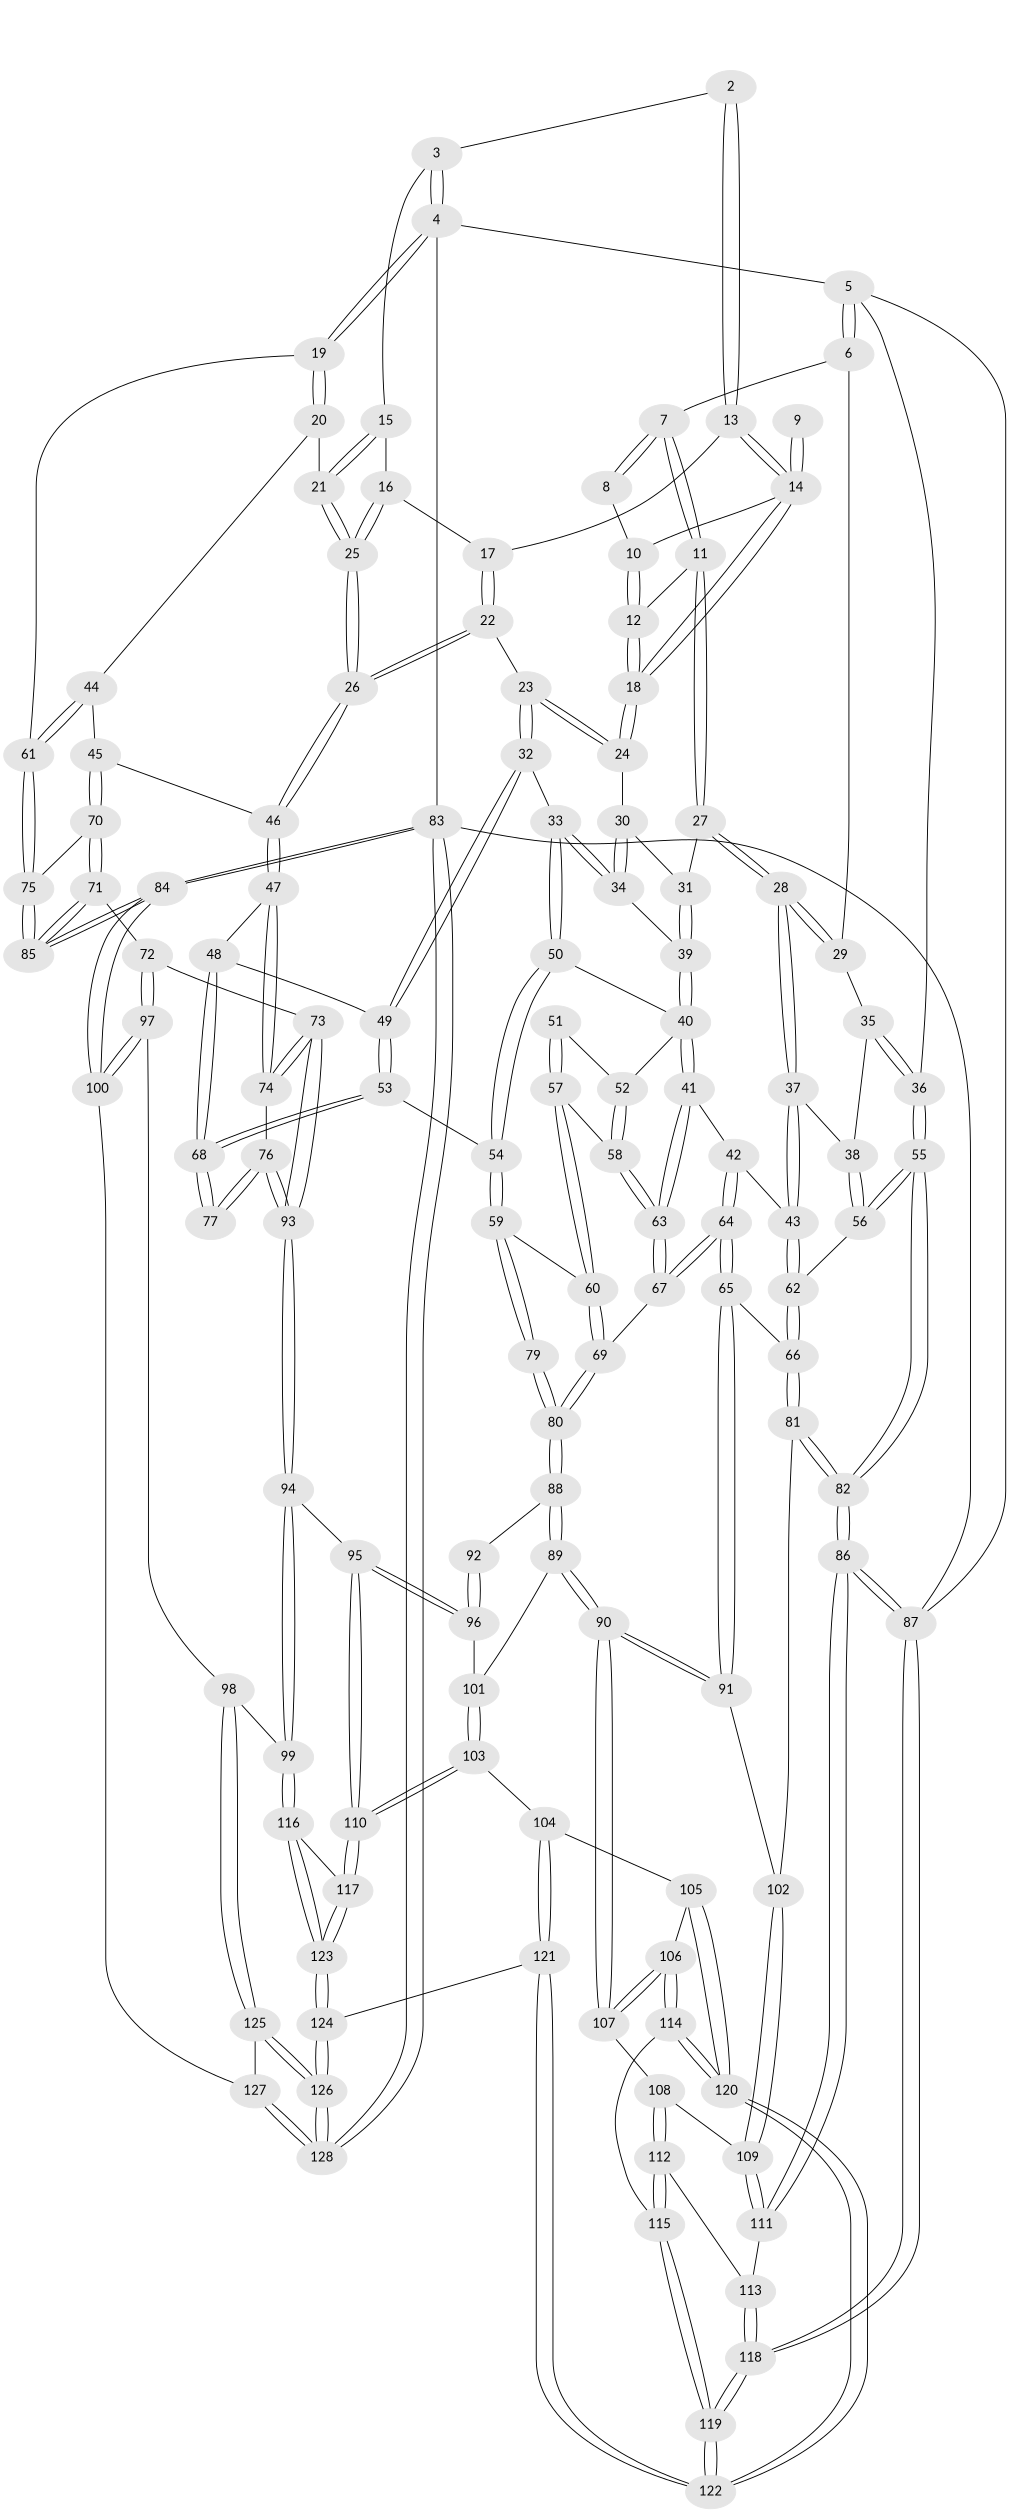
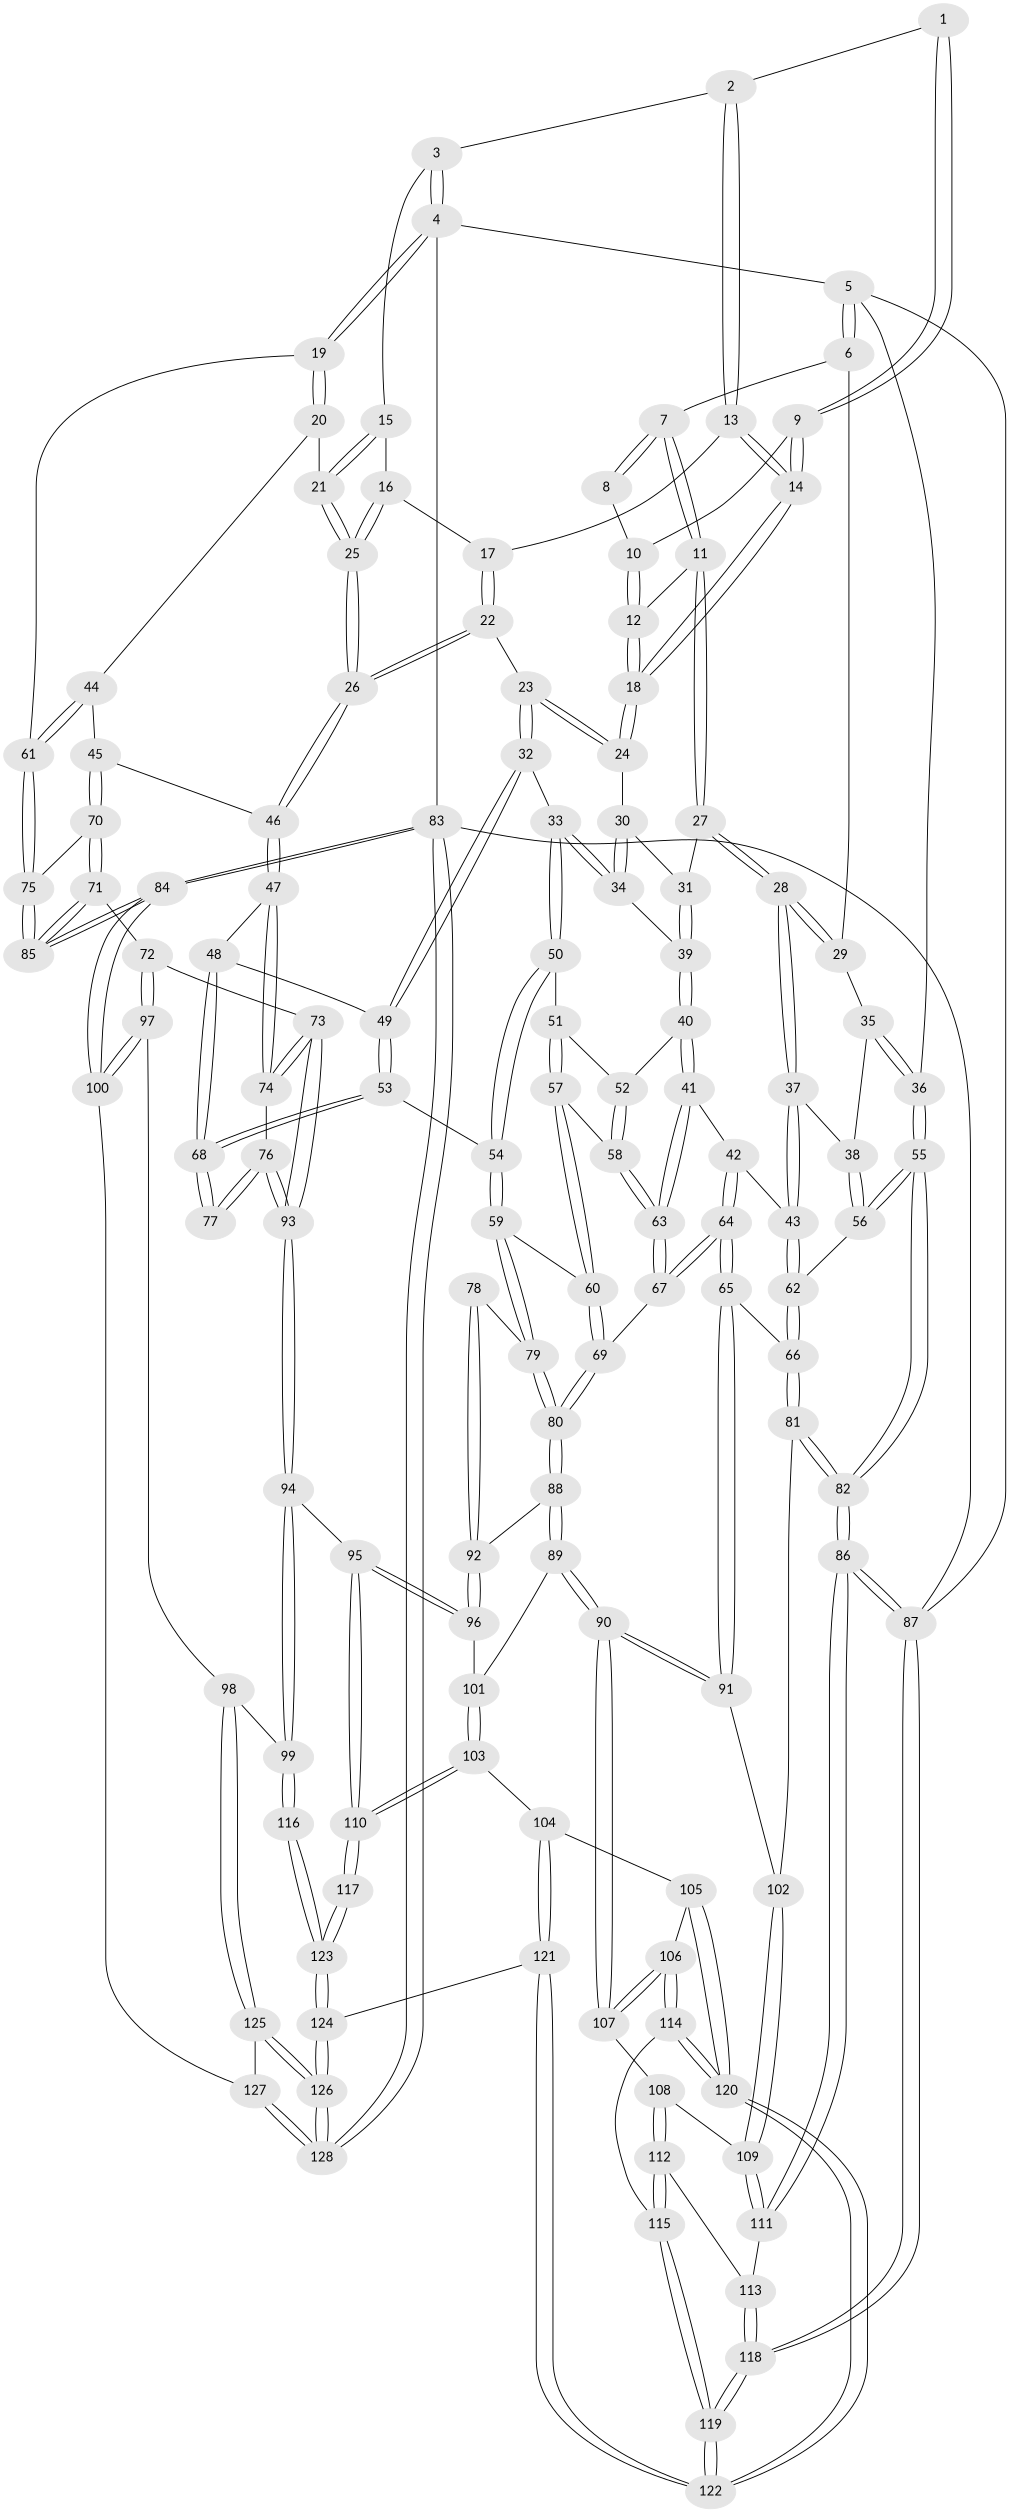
none -> (944, 20)
(714, 521) -> (728, 500)
(621, 989) -> (556, 989)
none -> (474, 1290)
(318, 1857) -> none
